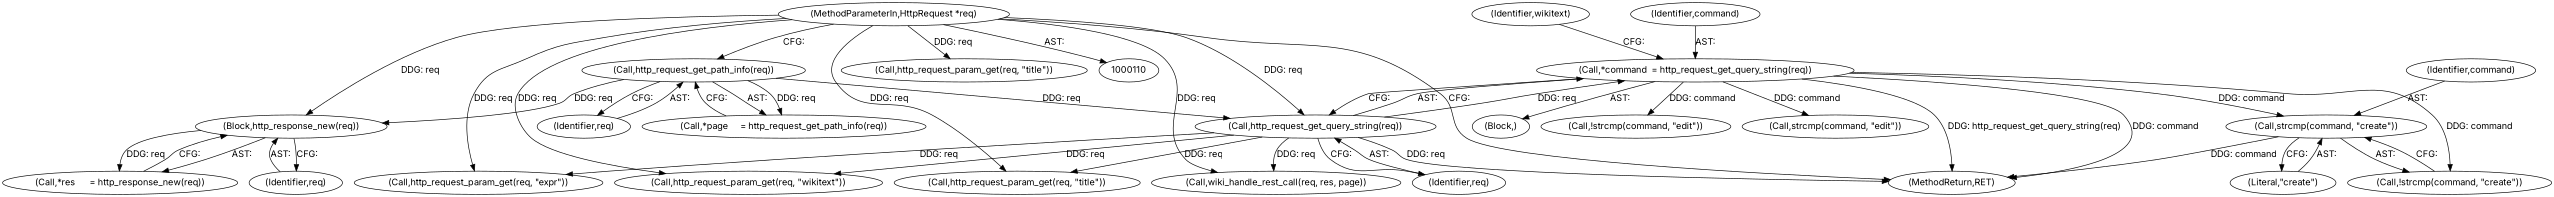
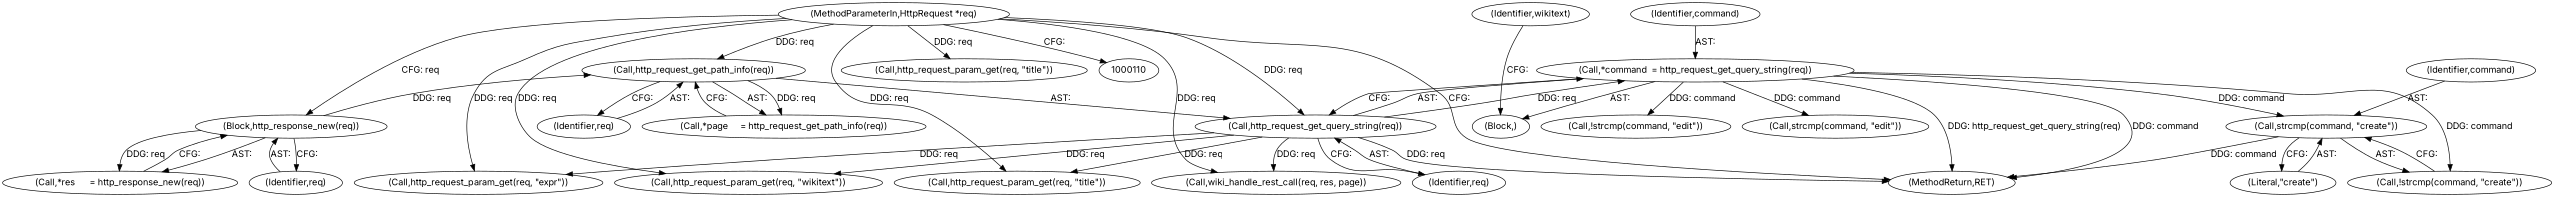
(1608, 41) -> (1505, 65)
(795, 42) -> (795, 42)
(1056, 42) -> (1056, 42)
(420, 70) -> (420, 70)
(1062, 98) -> (1062, 98)
(509, 113) -> (452, 88)
